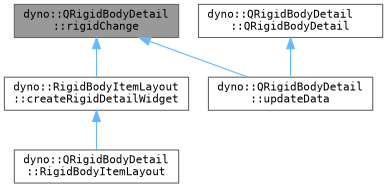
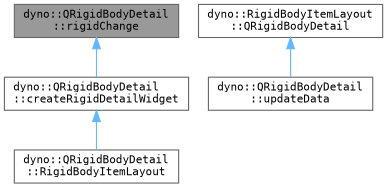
(291, 21) -> (291, 21)
(199, 59) -> none
(96, 94) -> (96, 94)
